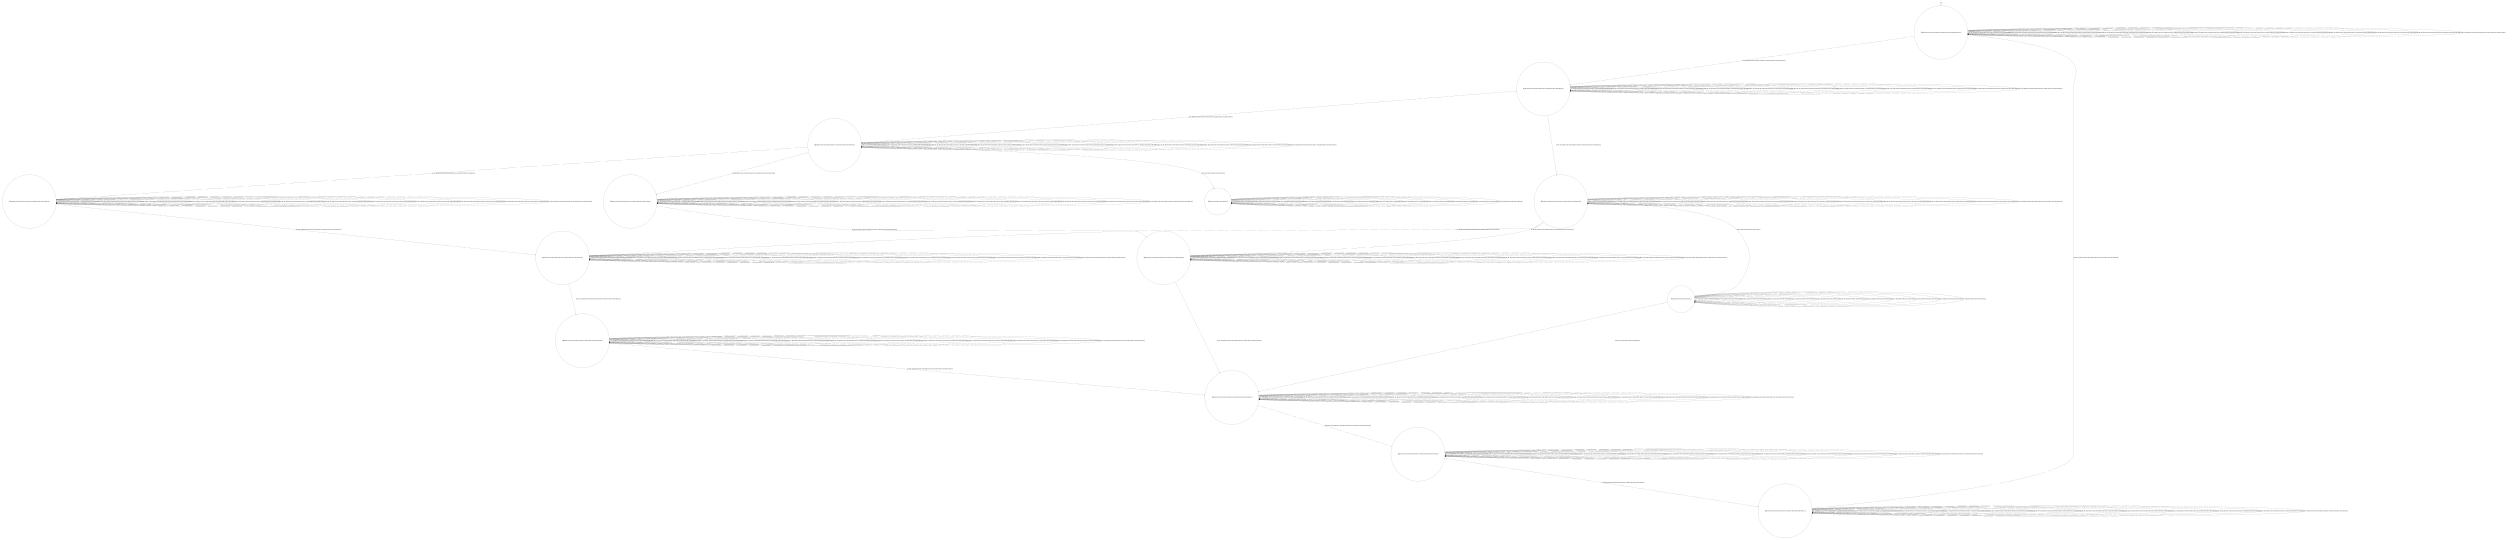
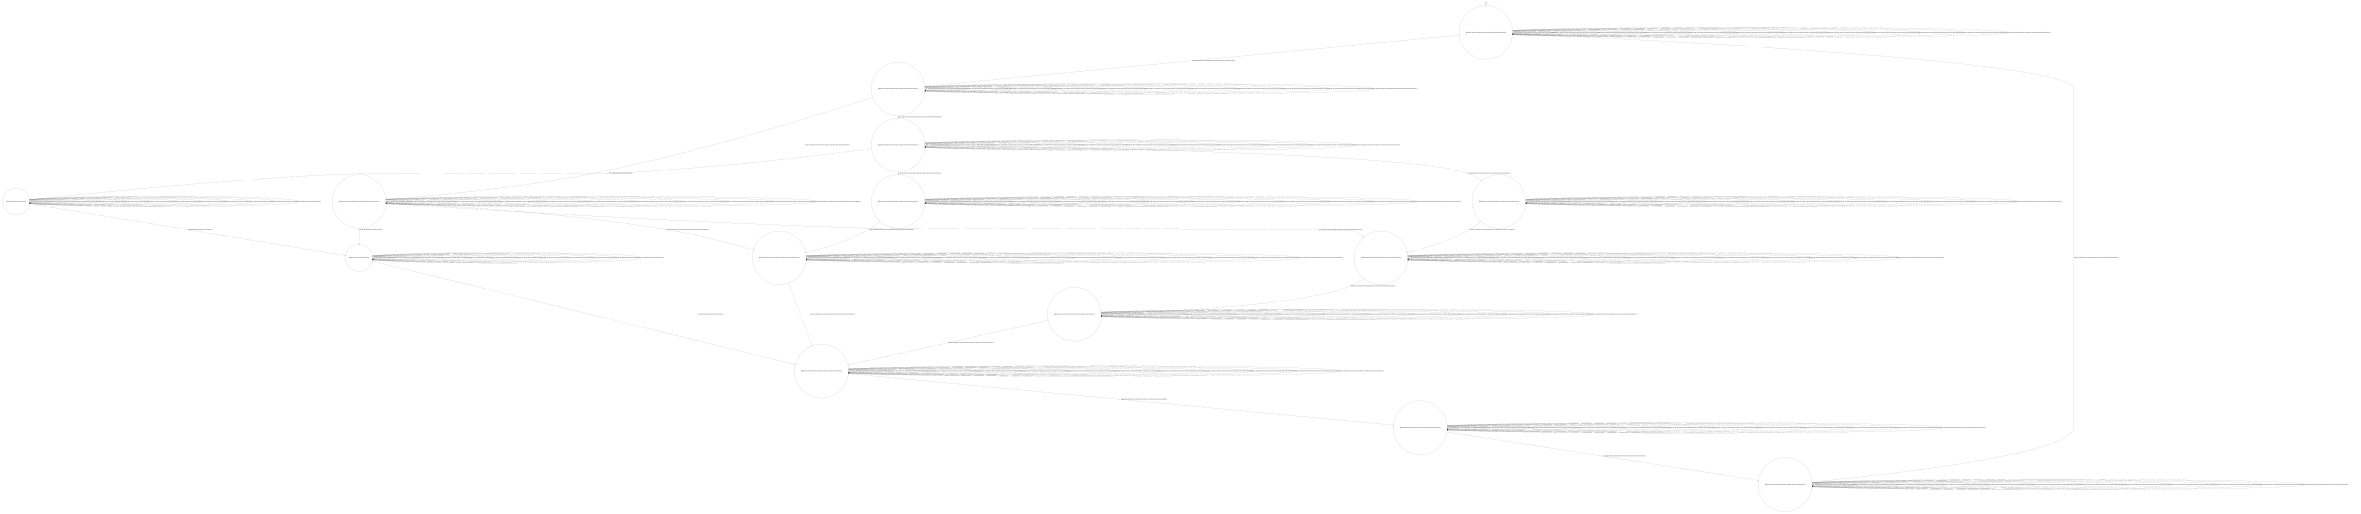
none -> (187, 230)
